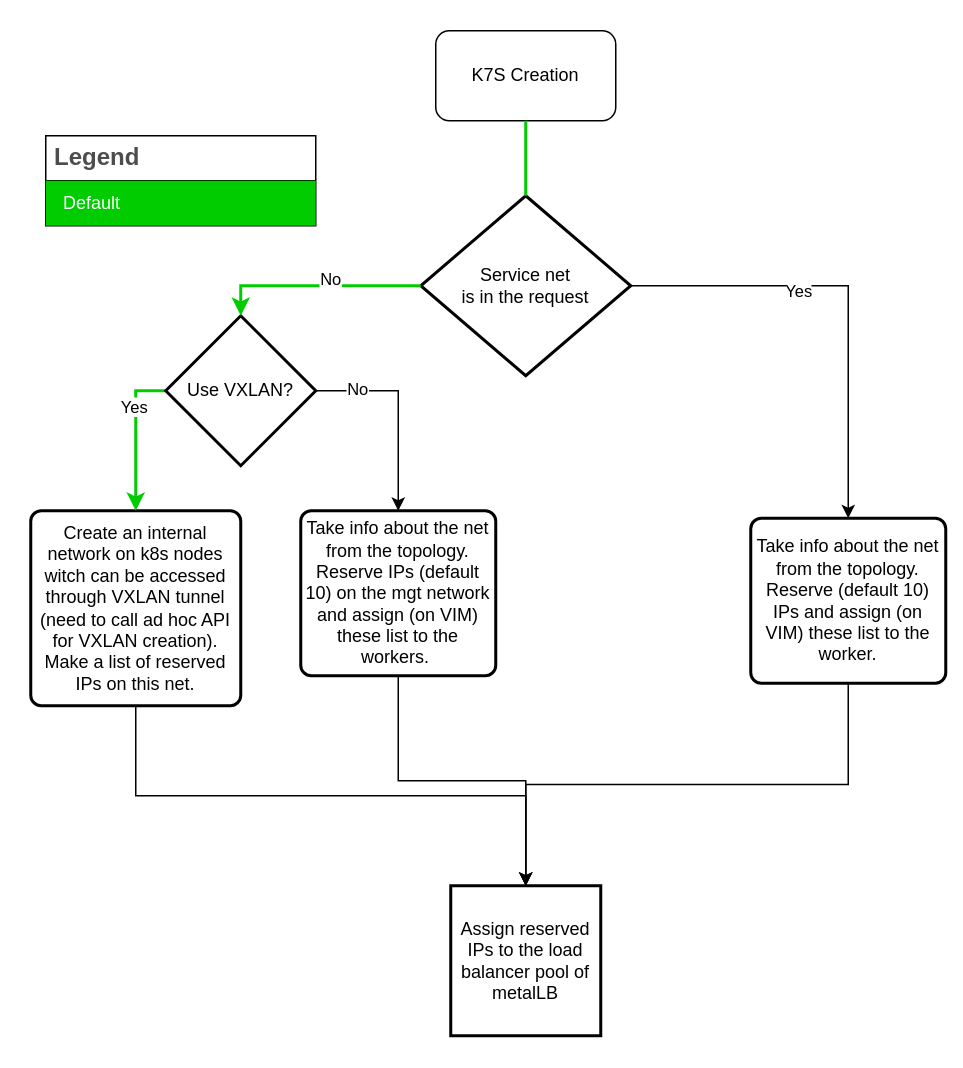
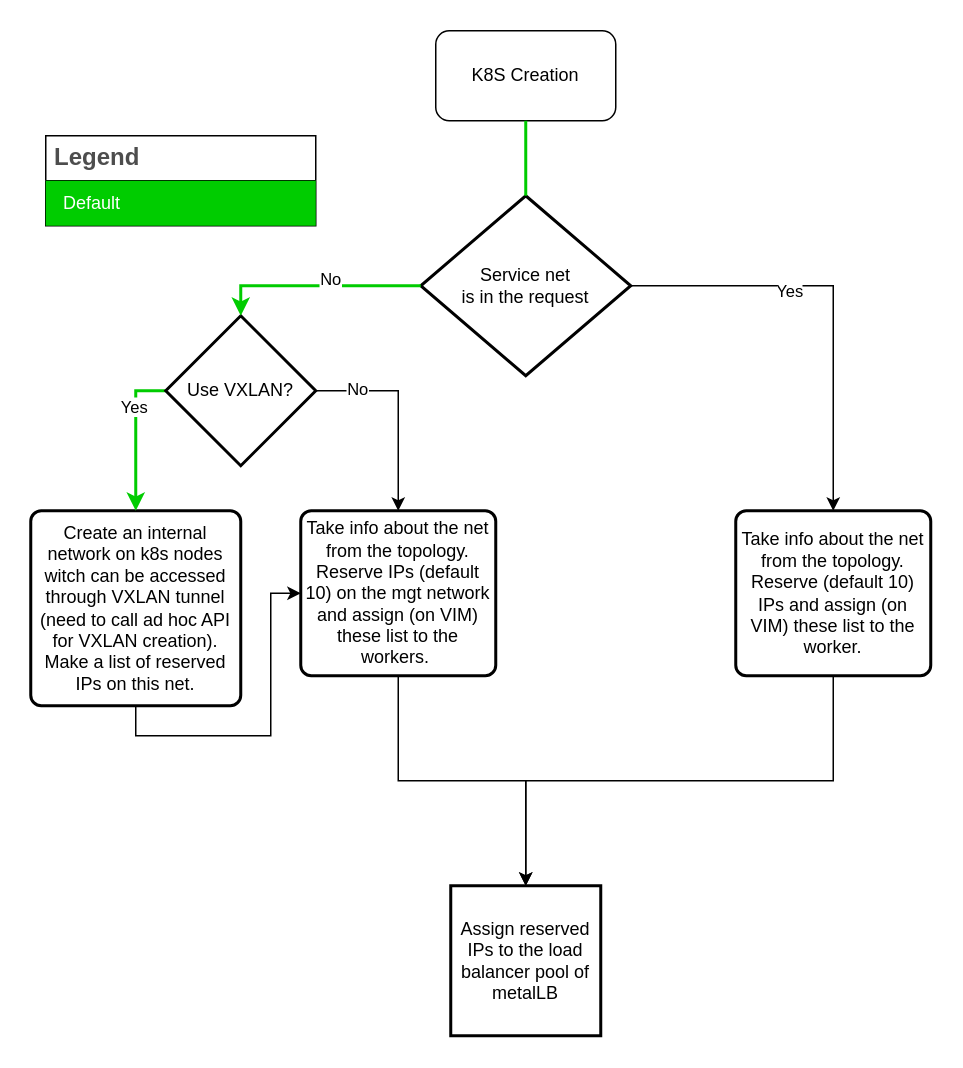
(526, 76) -> (526, 76)
(848, 601) -> (833, 593)
(298, 796) -> (271, 724)
